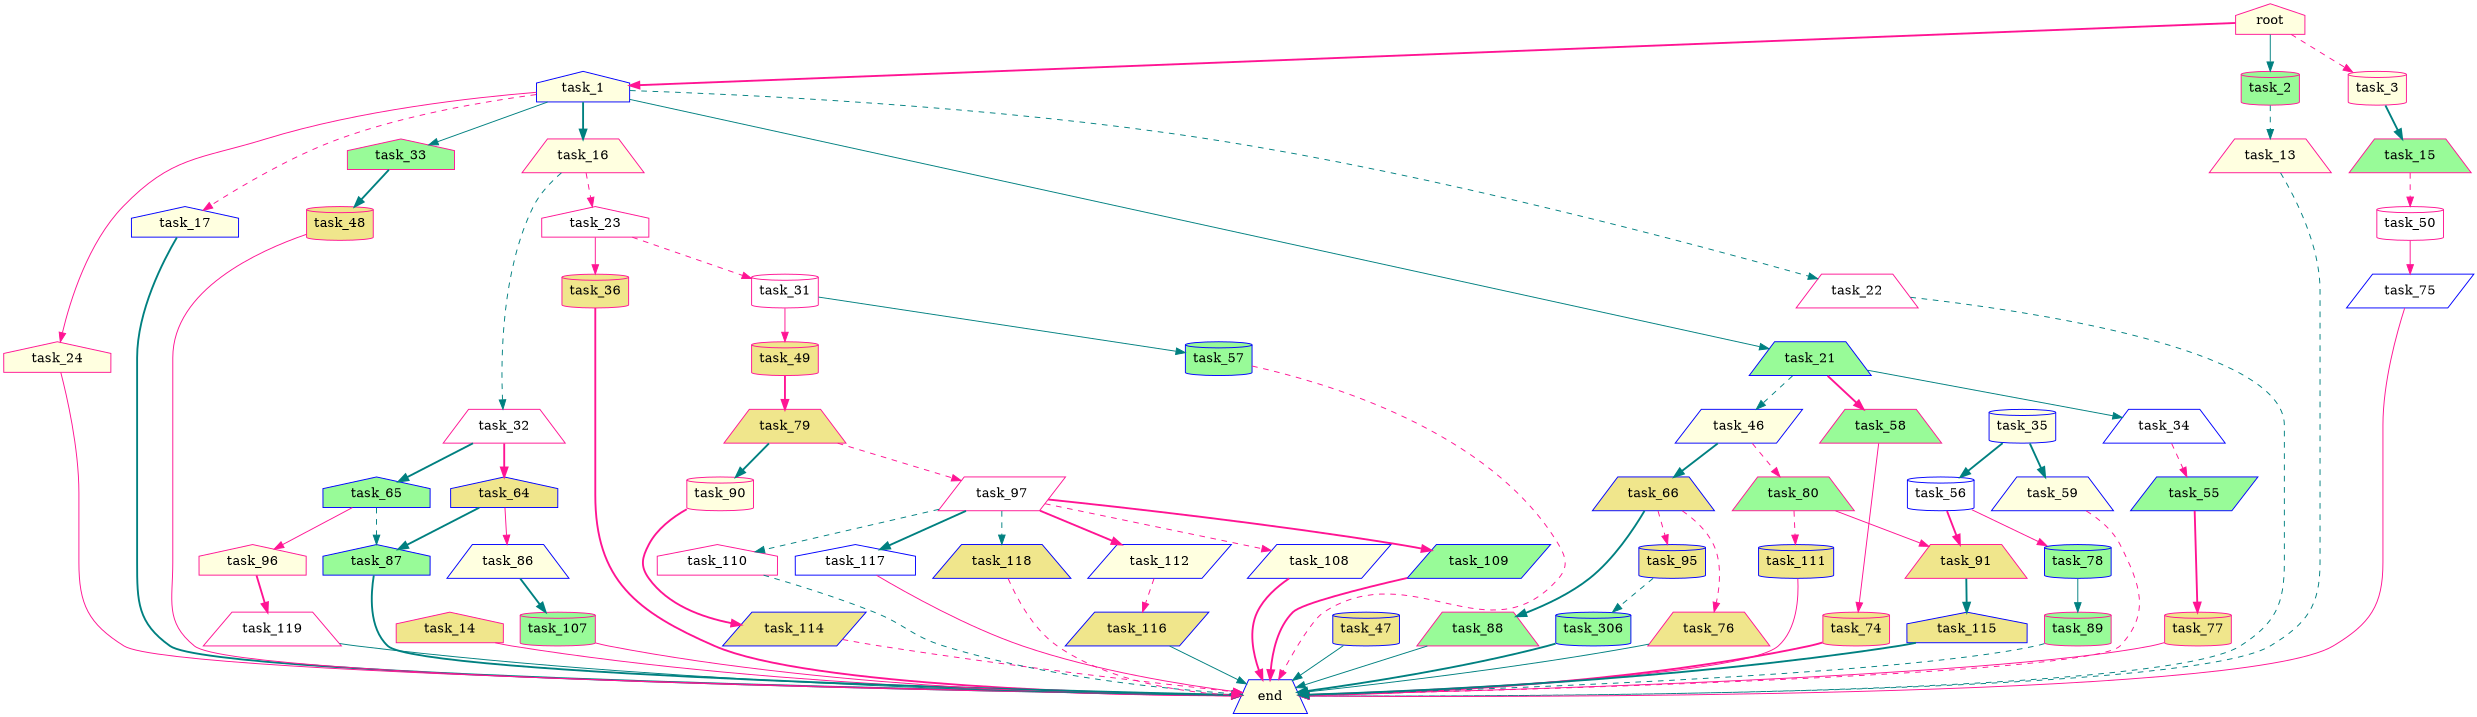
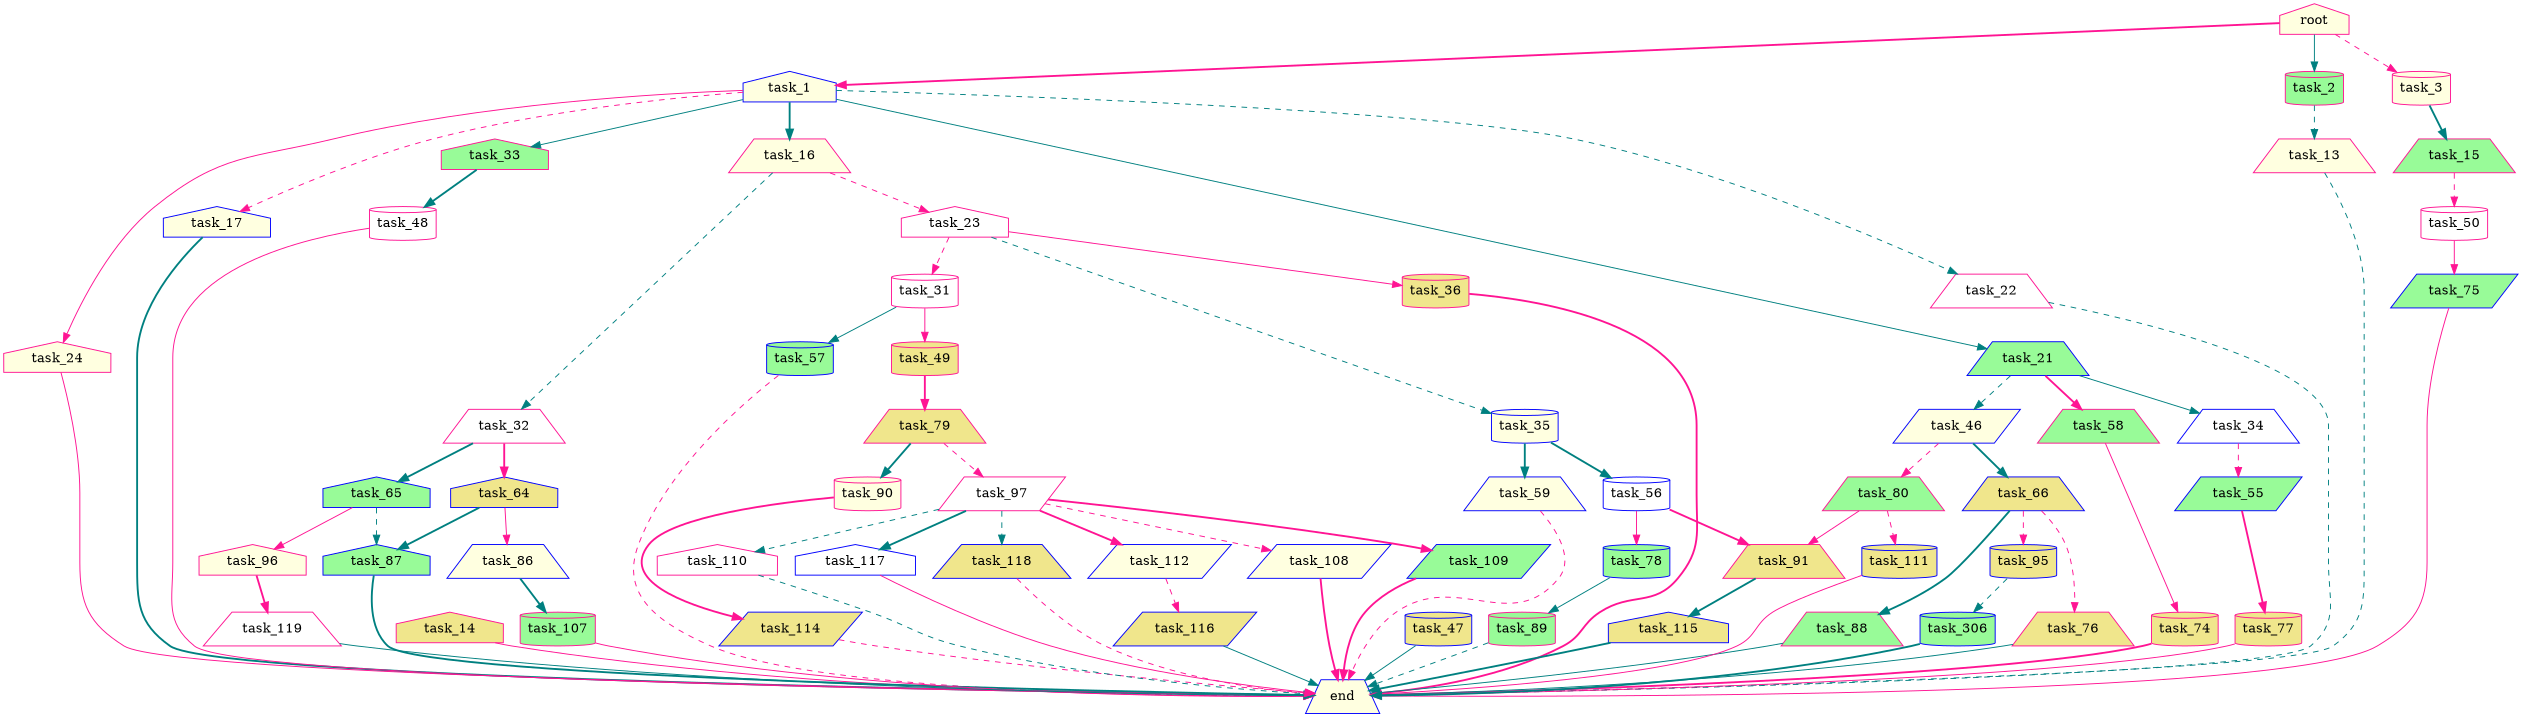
(340, 223) -> (403, 223)
(2410, 291) -> (2454, 291)
none -> (1237, 324)
